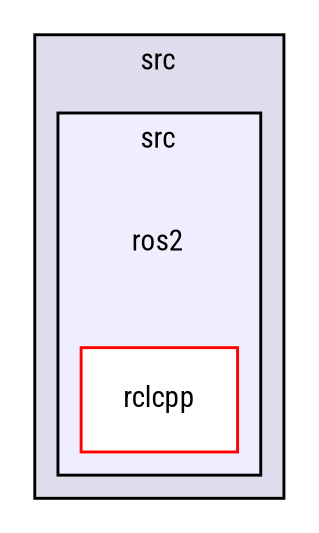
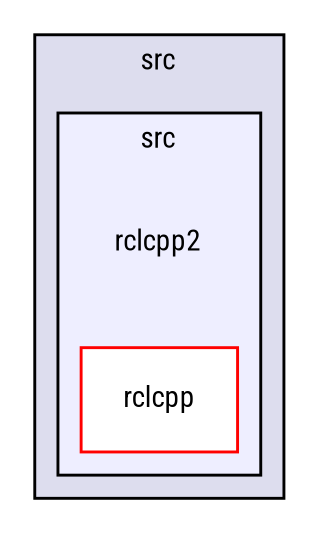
(159, 243) -> (159, 243)
